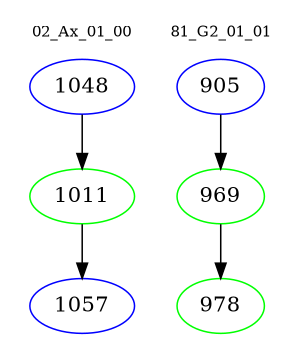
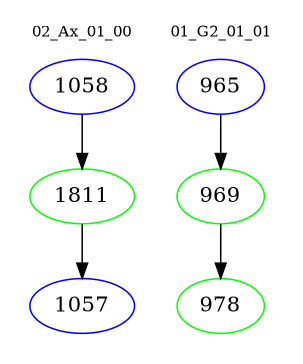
(221, 33) -> (221, 33)
(82, 87) -> (82, 87)
(221, 87) -> (221, 87)
(82, 196) -> (82, 196)
